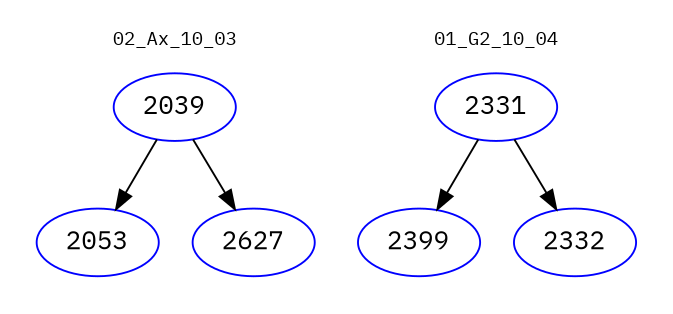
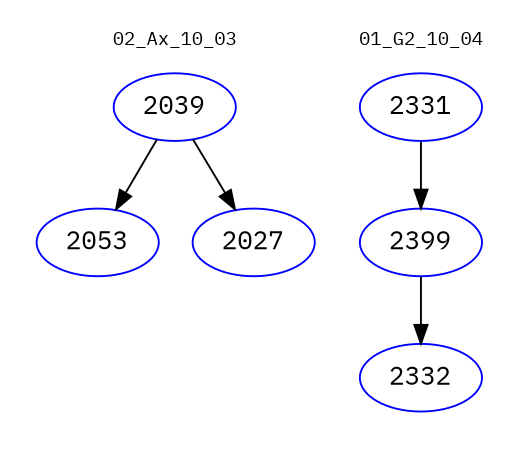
(530, 166) -> (421, 301)
(254, 242) -> (254, 242)
